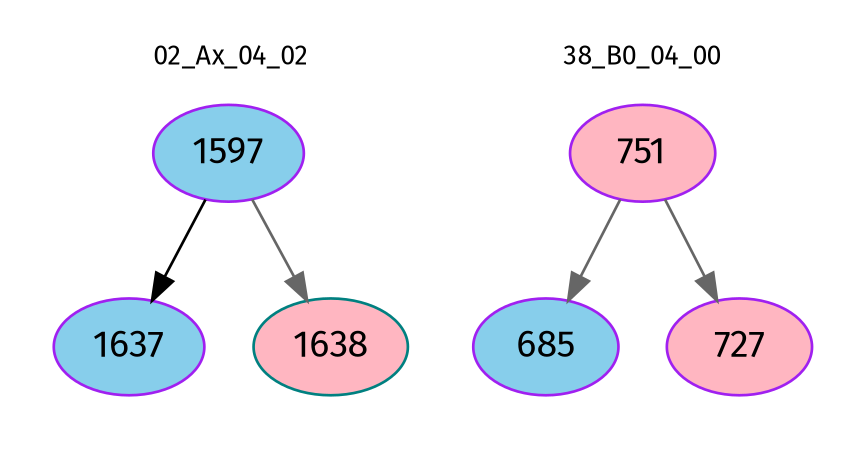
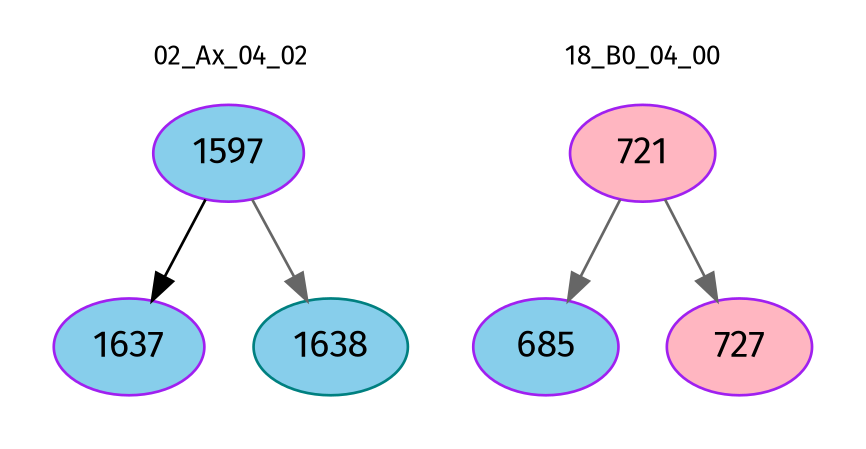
(643, 58) -> (643, 58)
(643, 153) -> (643, 153)
(331, 347) -> (331, 347)
